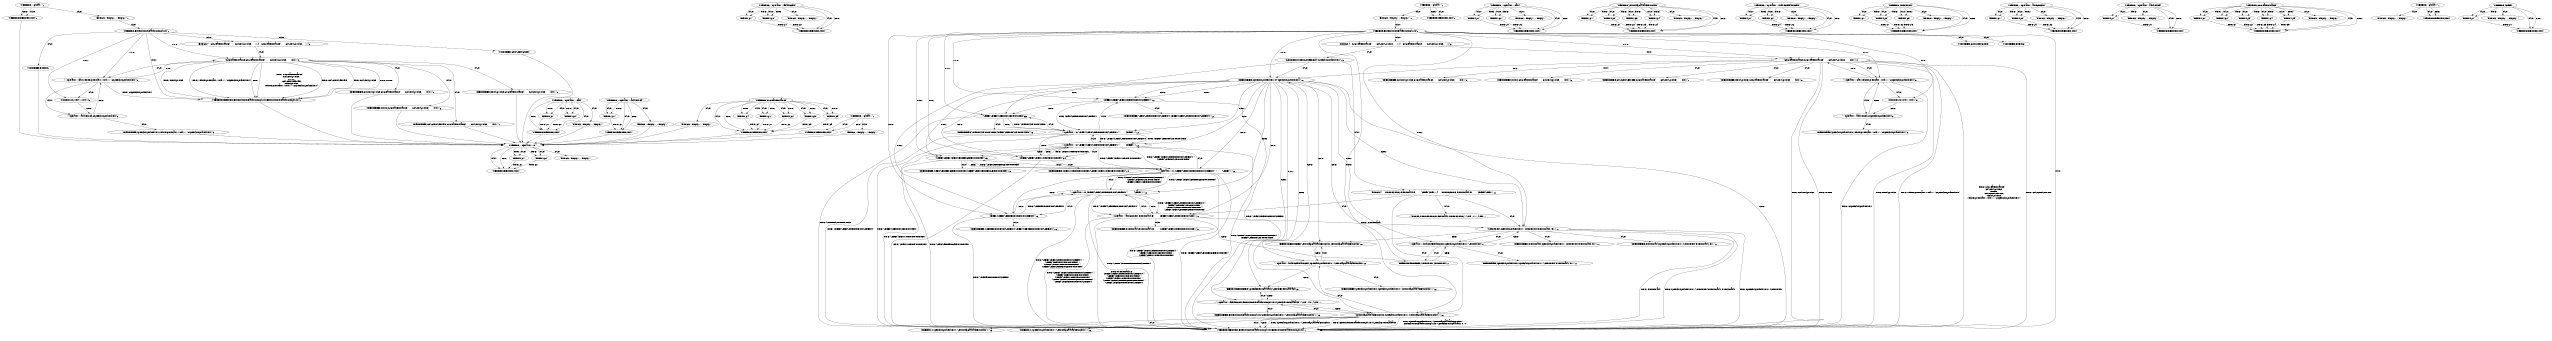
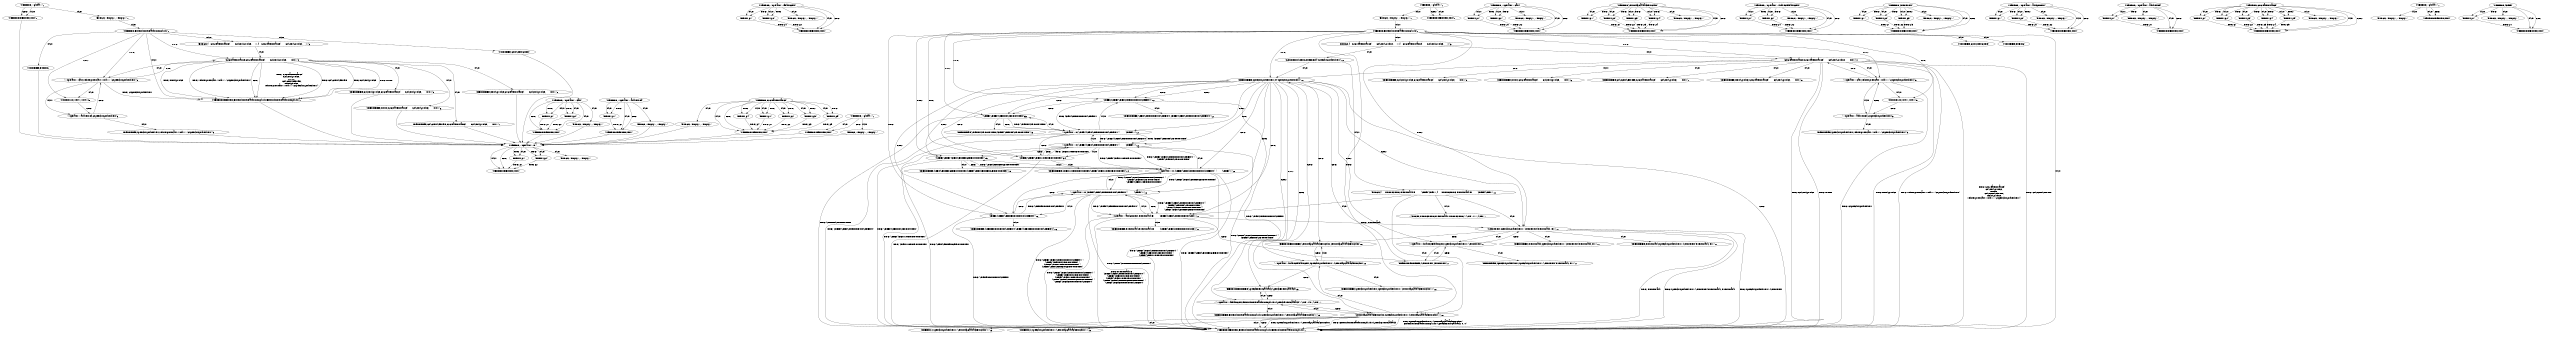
(1146, 79) -> (1122, 90)
